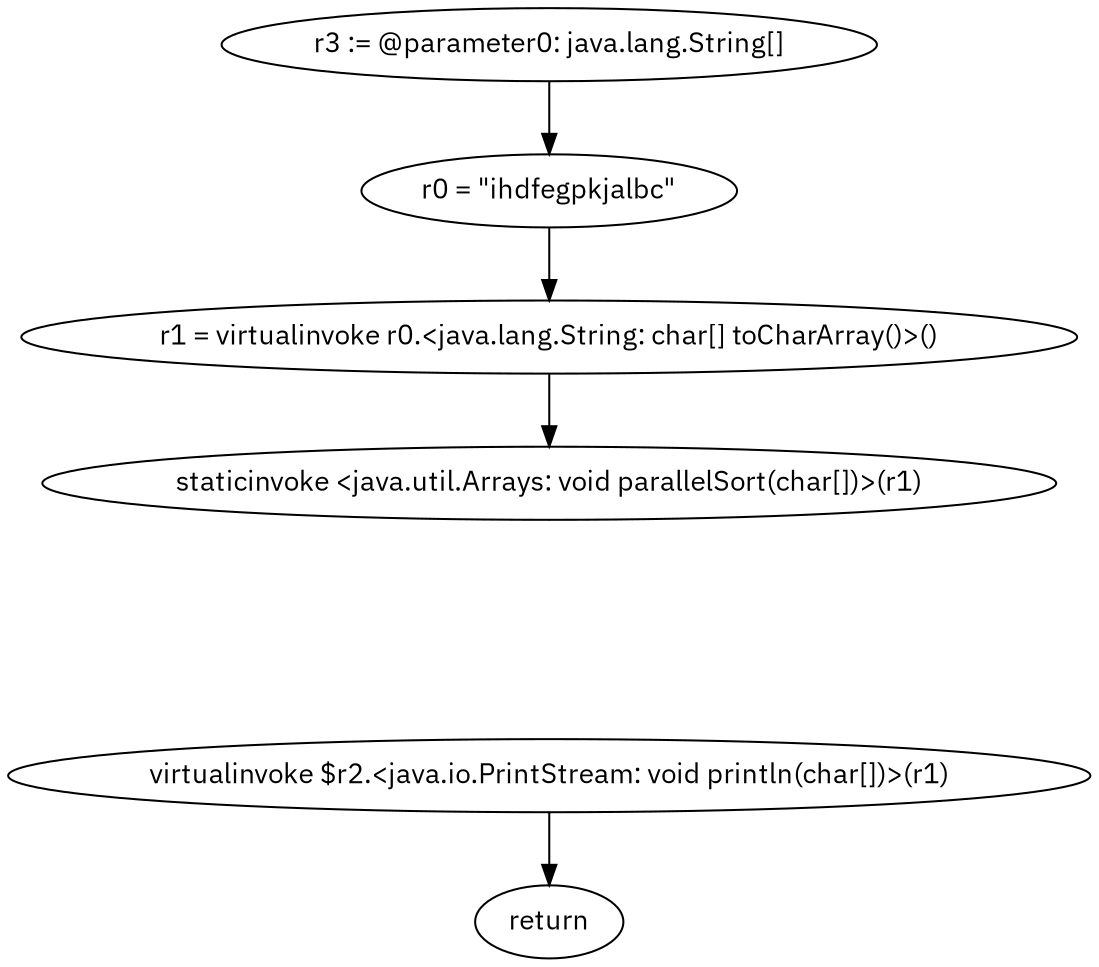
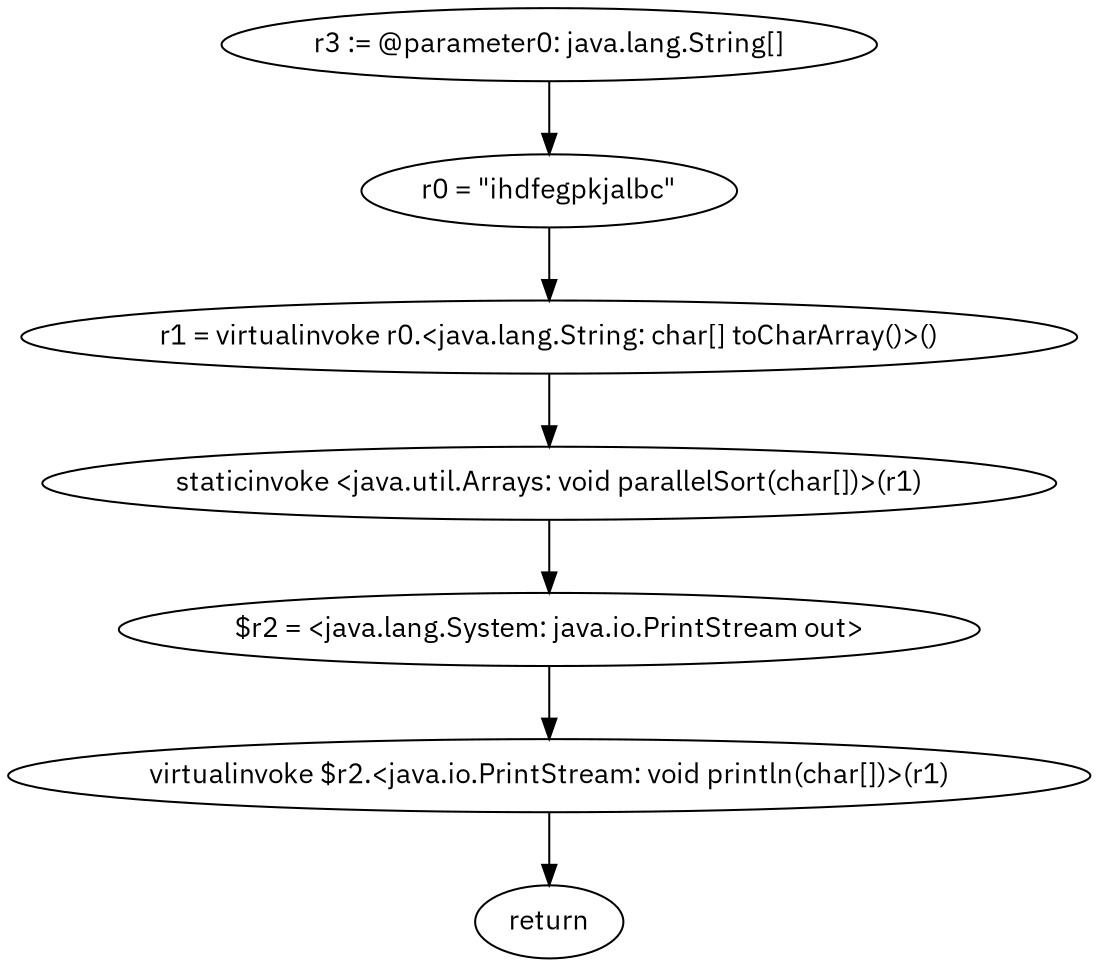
none -> (549, 629)
